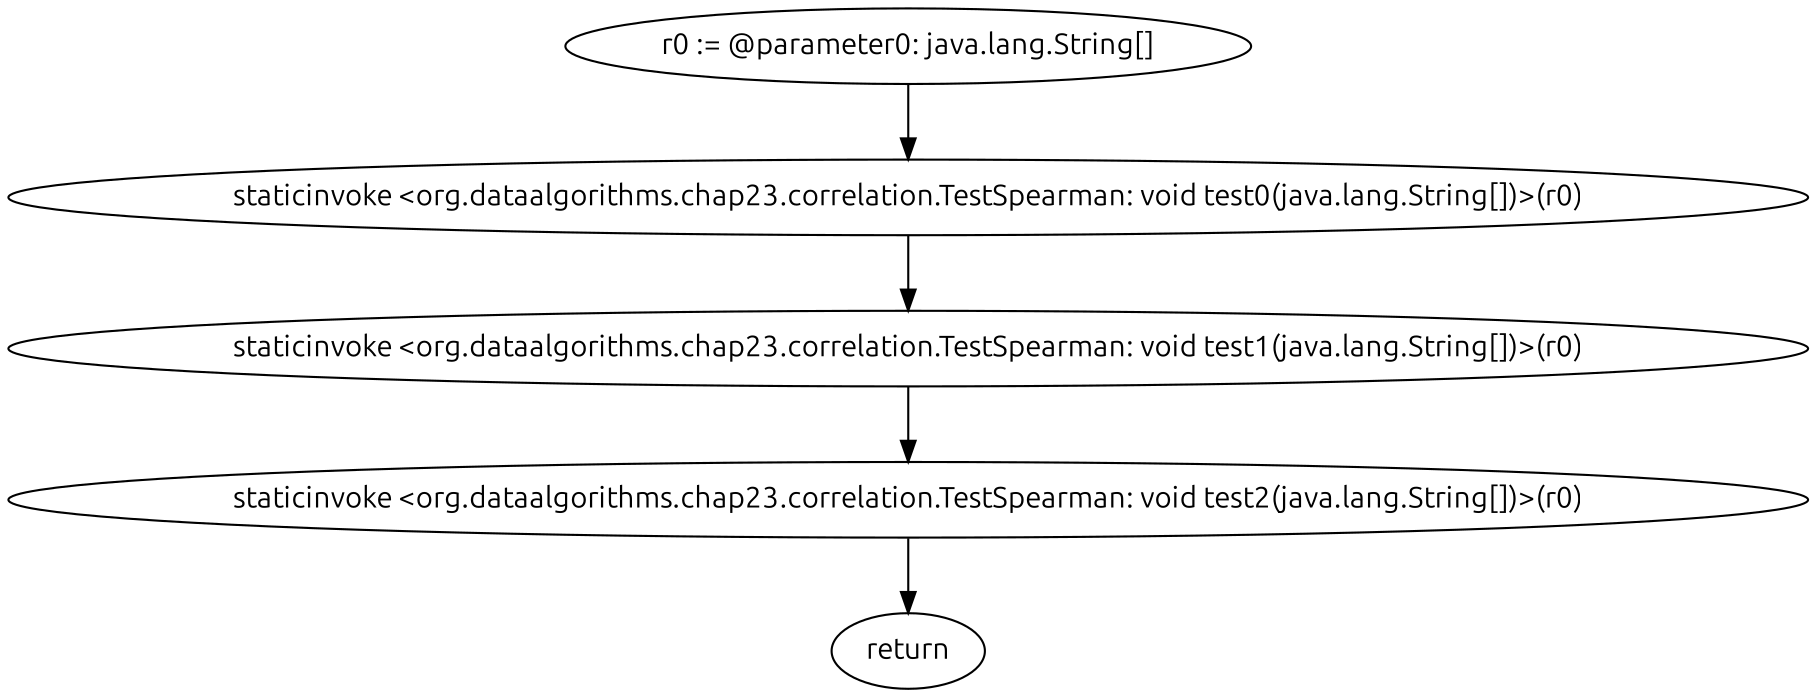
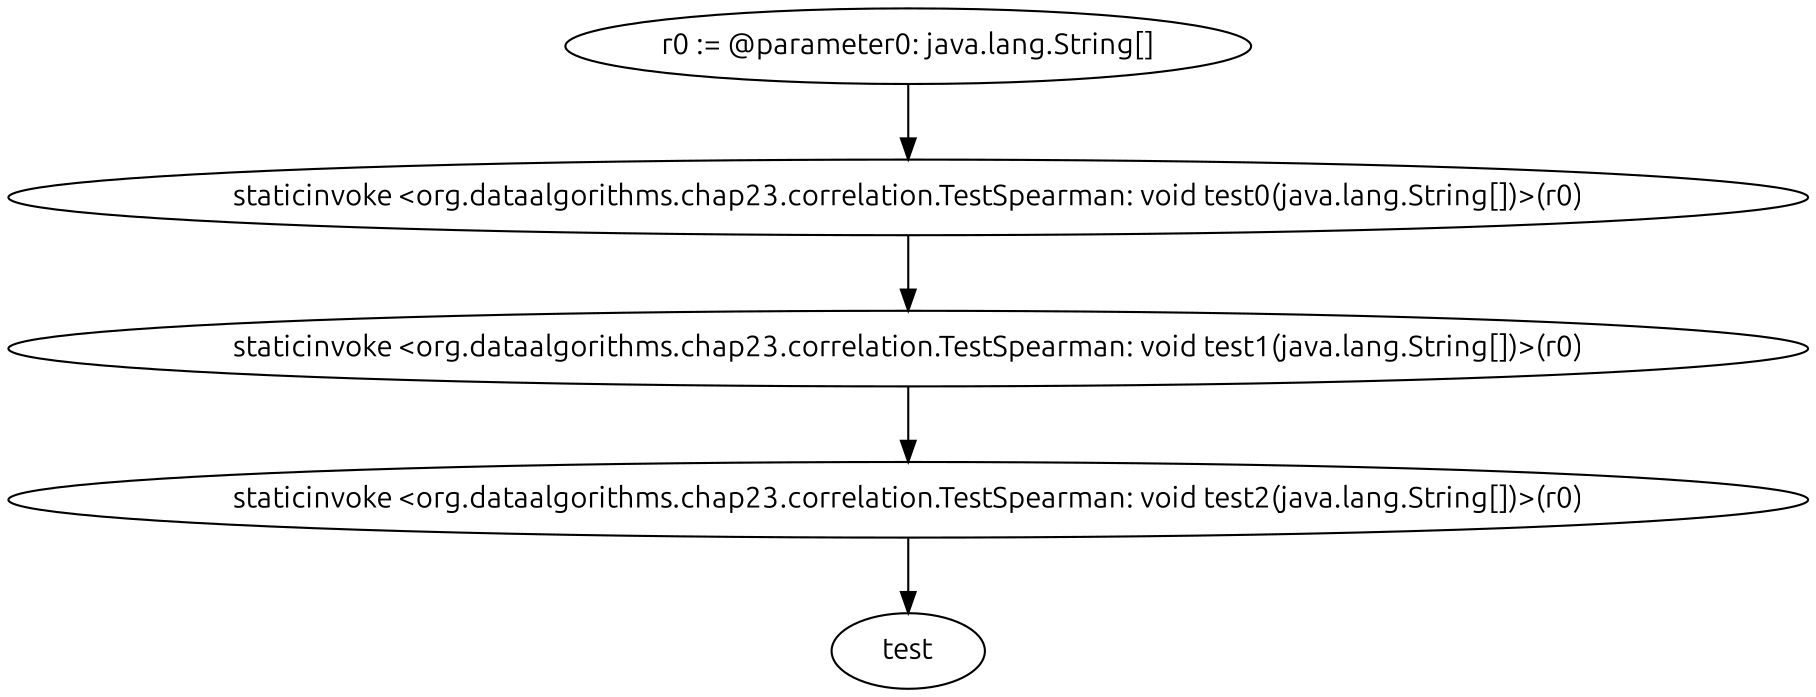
(908, 651) -> (908, 651)
